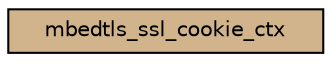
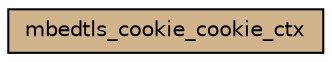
(166, 31) -> (166, 31)
